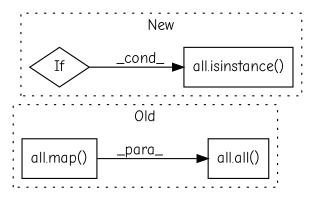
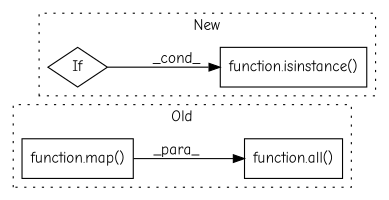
(238, 67) -> (294, 67)
(59, 159) -> (78, 159)
(238, 159) -> (294, 159)
